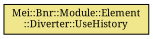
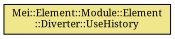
(76, 19) -> (87, 19)
